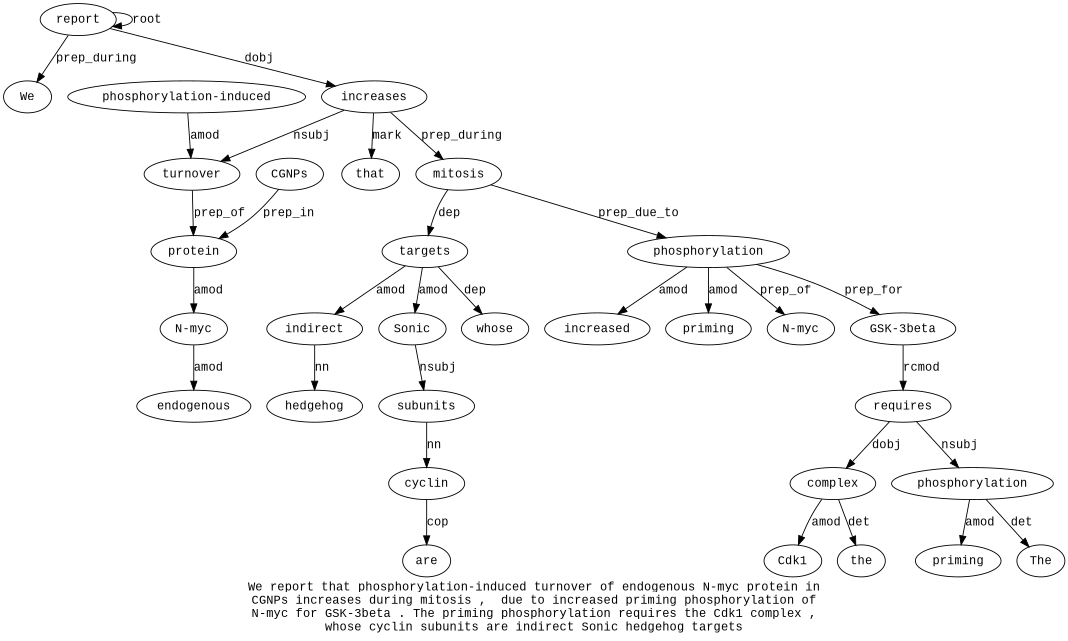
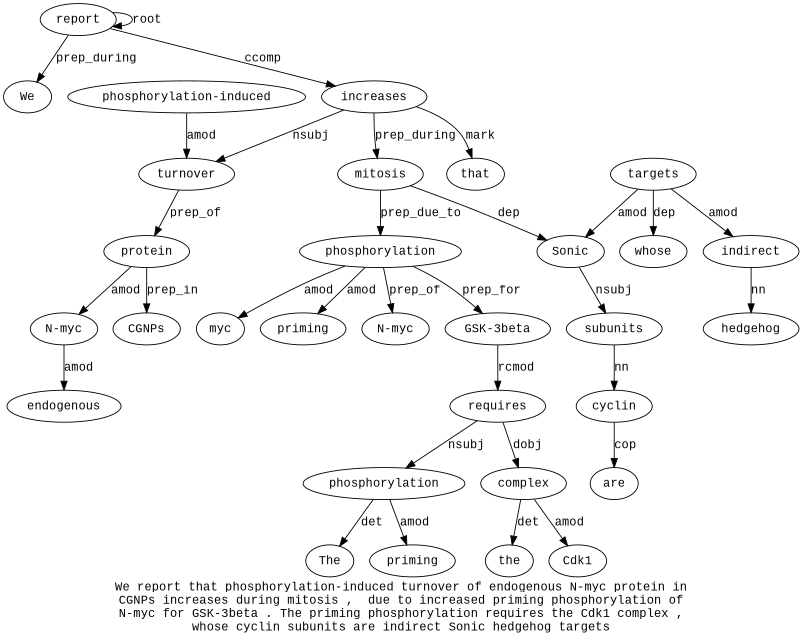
(260, 58) -> (263, 58)
(438, 207) -> (475, 210)
(255, 214) -> (147, 286)
(597, 329) -> (220, 329)
